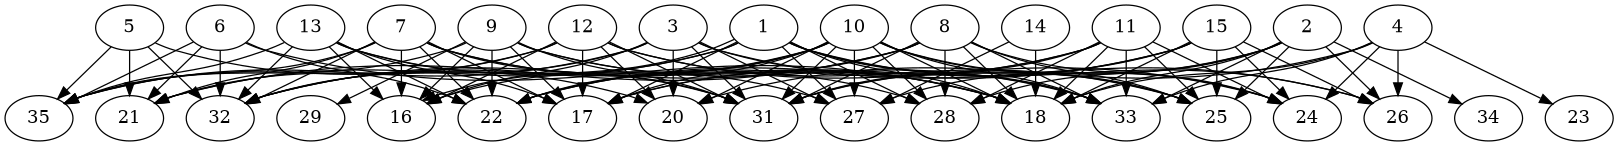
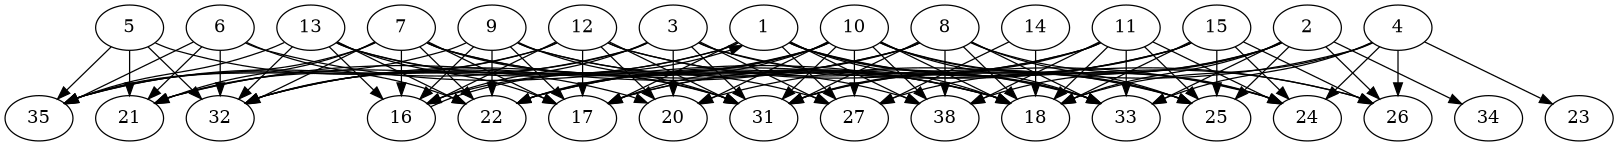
(586, 72) -> (579, 74)
(311, 118) -> none
(945, 118) -> (945, 118)
